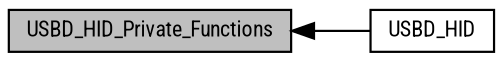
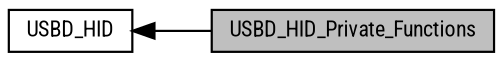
(342, 31) -> (183, 31)
